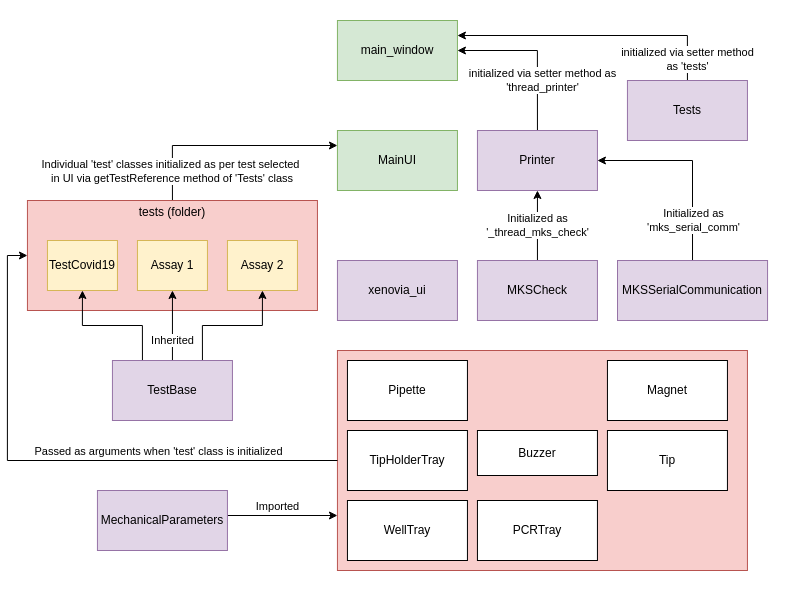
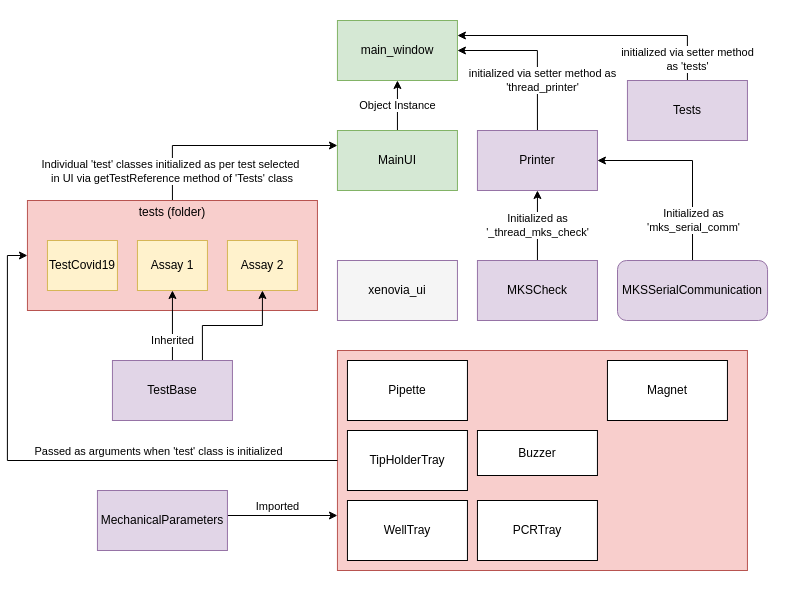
none -> (397, 109)
(397, 291) -> (397, 291)
(693, 291) -> (693, 291)
(116, 326) -> none
(667, 461) -> none
